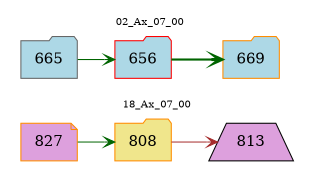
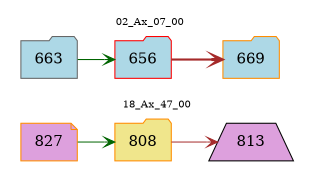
(49, 60) -> (49, 60)
(192, 60) -> (192, 60)
(157, 105) -> (157, 105)
